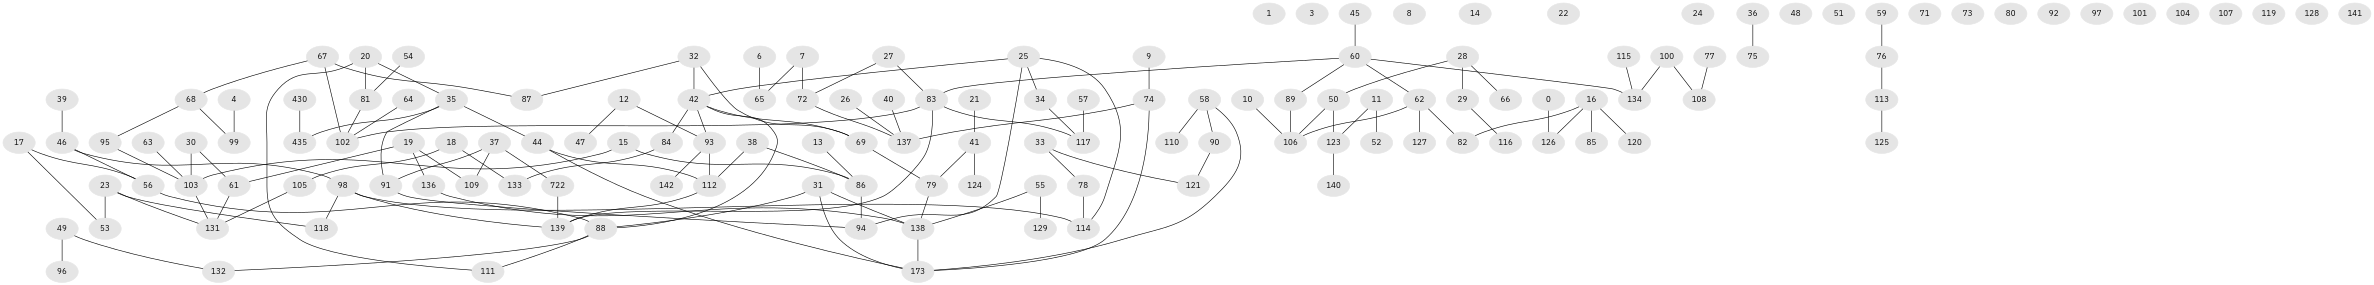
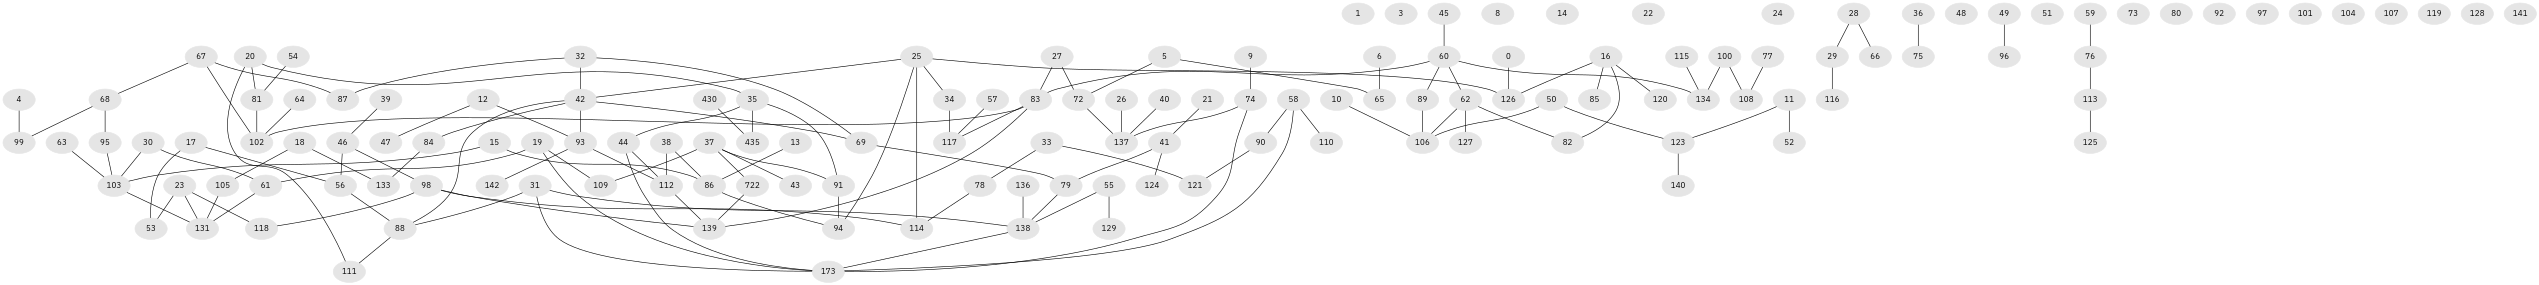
(1925, 14) -> none
(803, 57) -> (1165, 57)
none -> (1116, 70)
(1396, 75) -> none
(417, 161) -> (663, 242)
none -> (796, 186)
(219, 272) -> none
